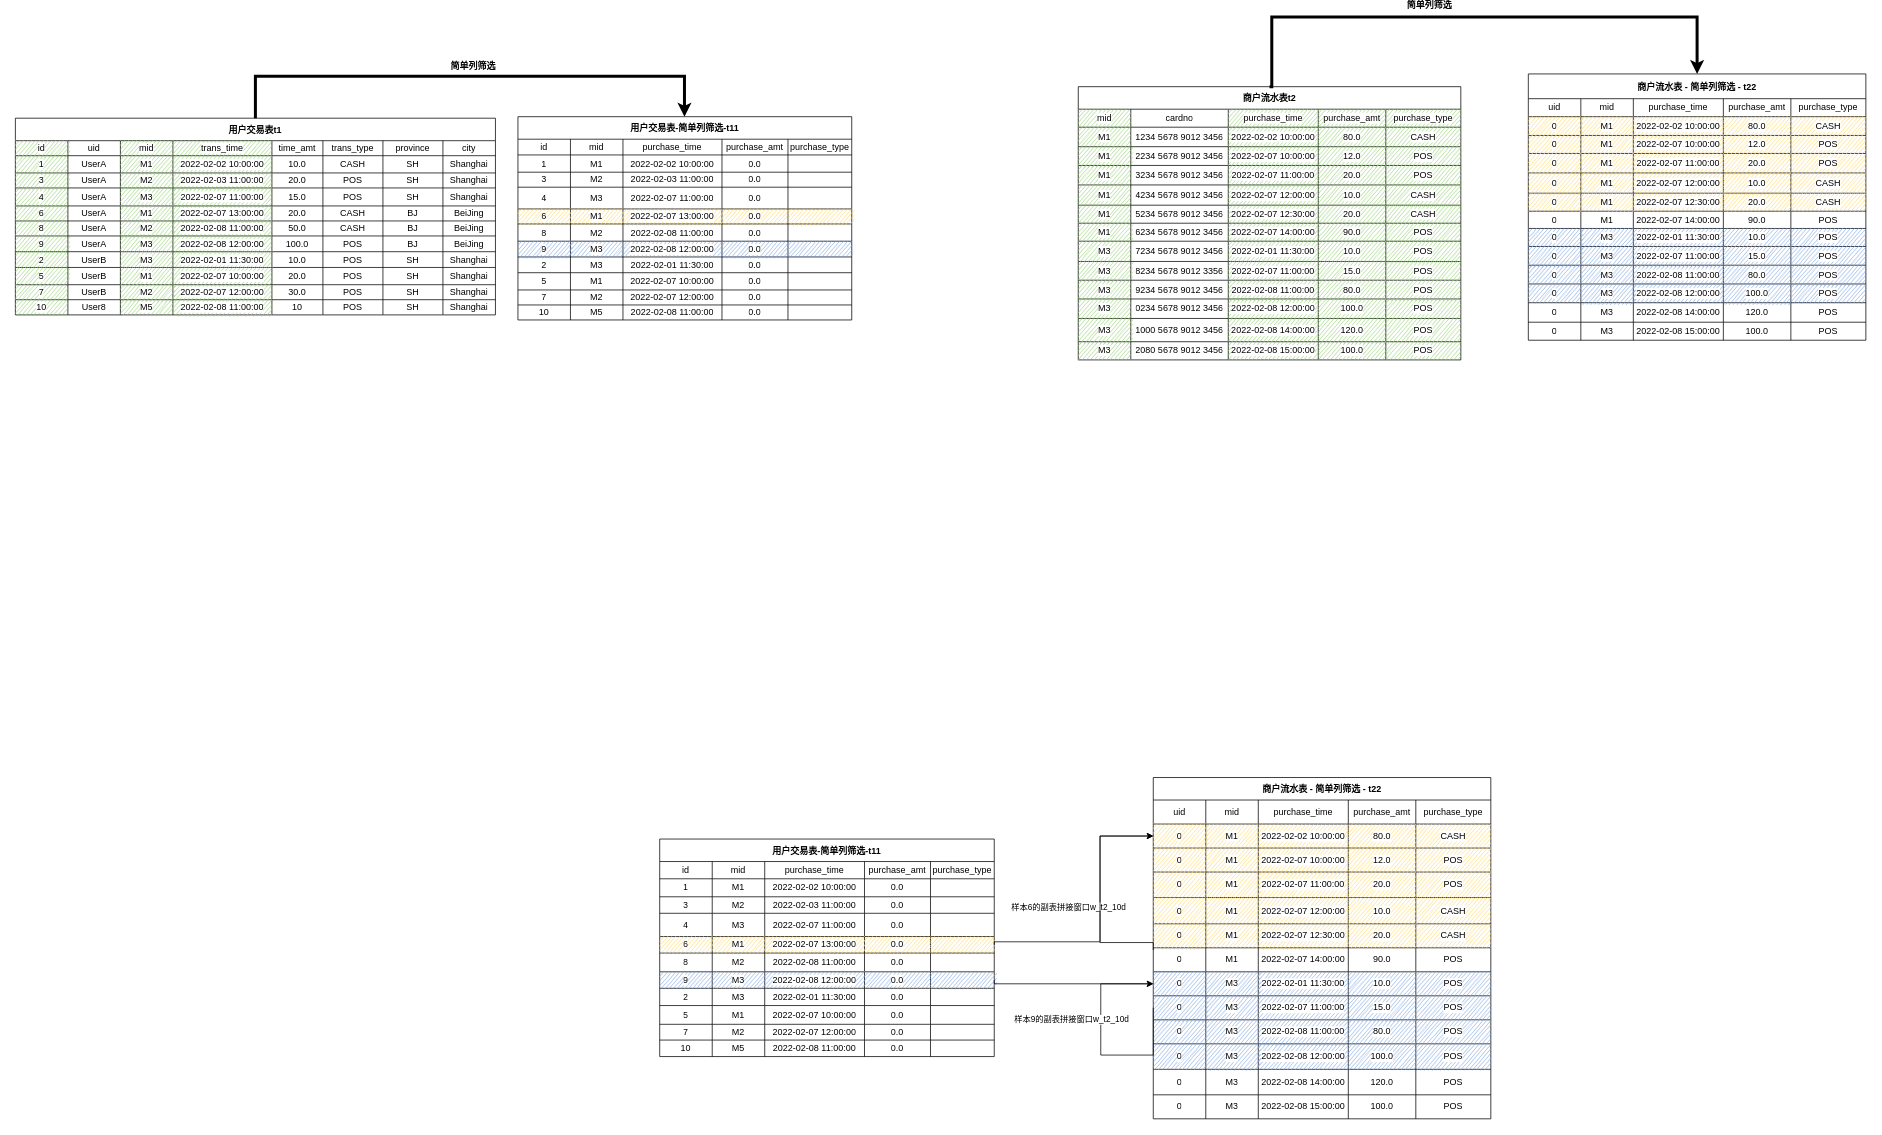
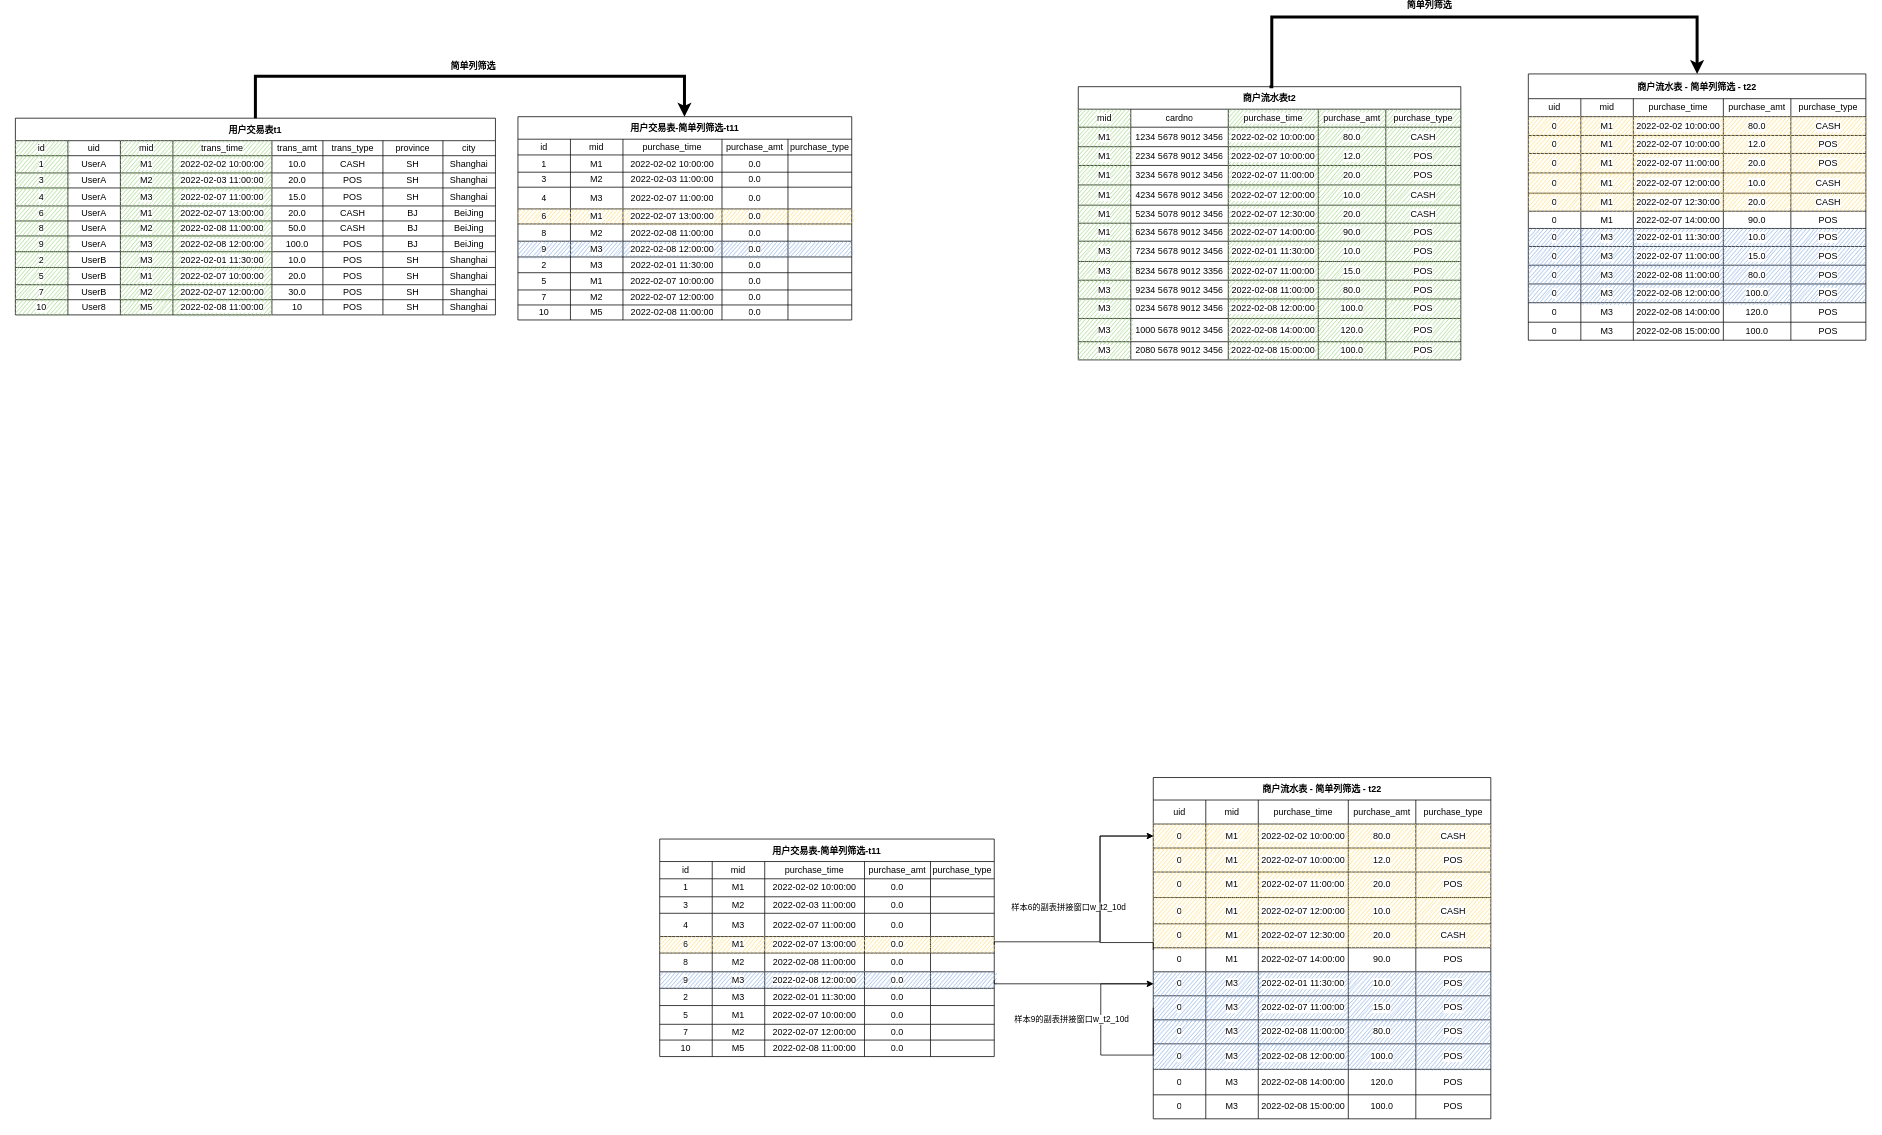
(297, 148) -> (297, 148)
(1179, 214) -> (1179, 214)
